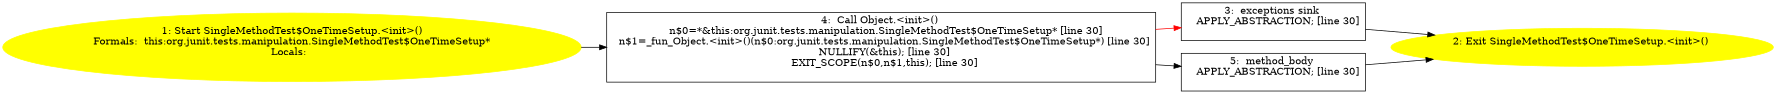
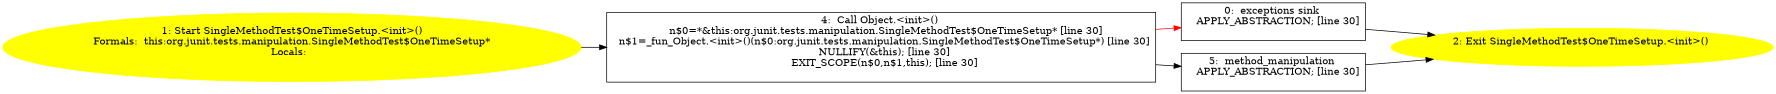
(1273, 22) -> (1273, 22)
(1273, 72) -> (1273, 72)
